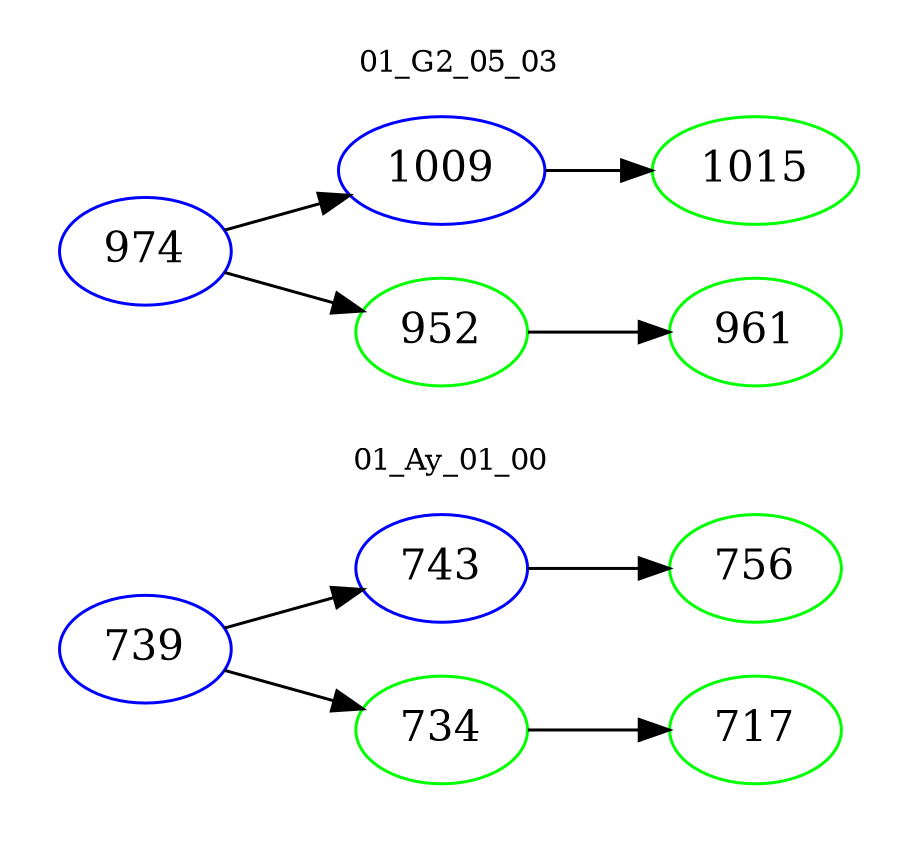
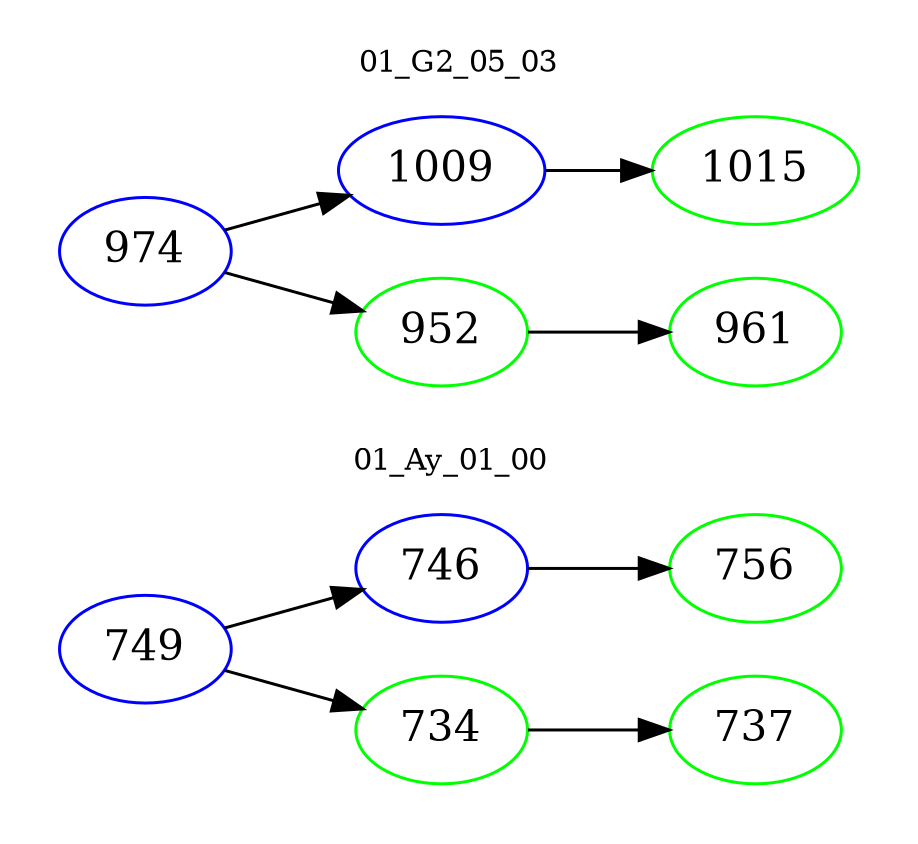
(442, 568) -> (442, 568)
(145, 649) -> (145, 649)
(756, 730) -> (756, 730)
